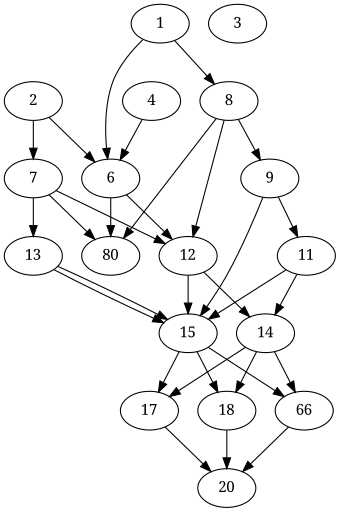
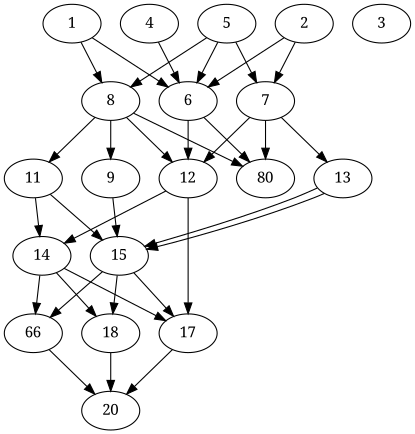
none -> (227, 24)
(286, 212) -> (76, 136)
(188, 289) -> (188, 250)
